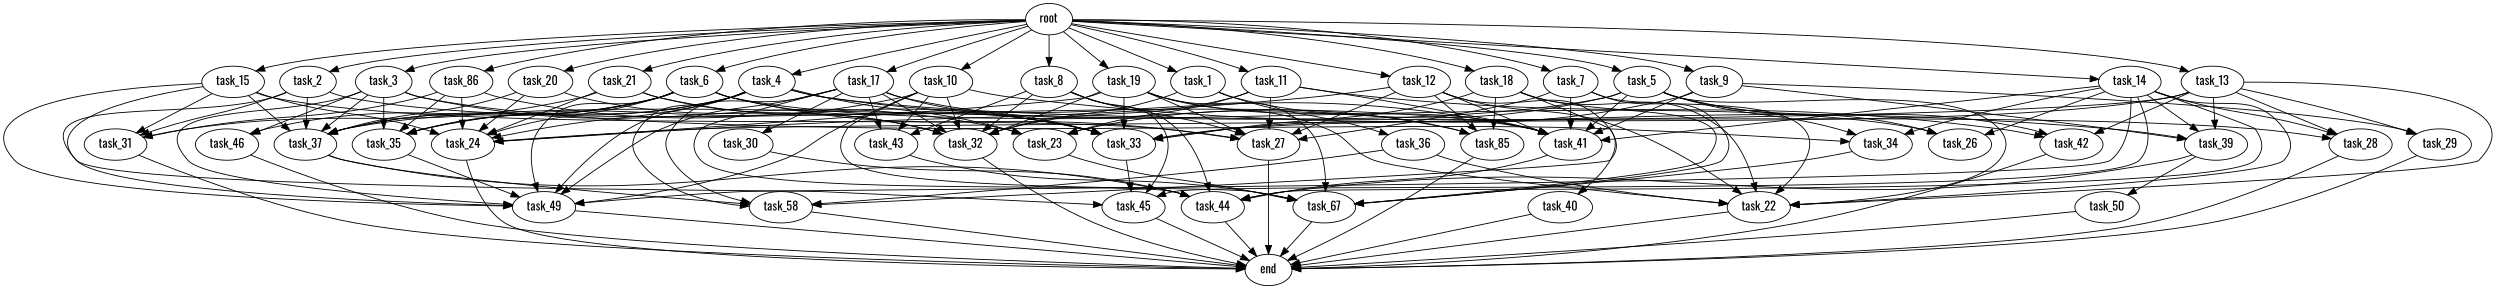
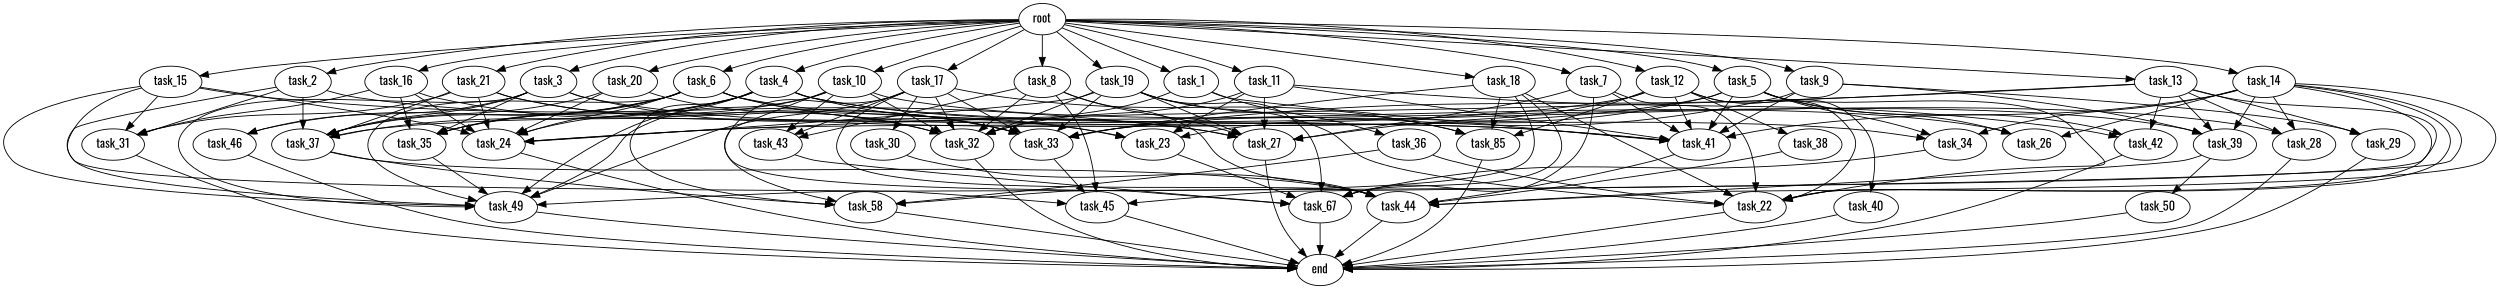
(461, 82) -> (396, 82)
(266, 110) -> (393, 112)
none -> (1810, 145)
